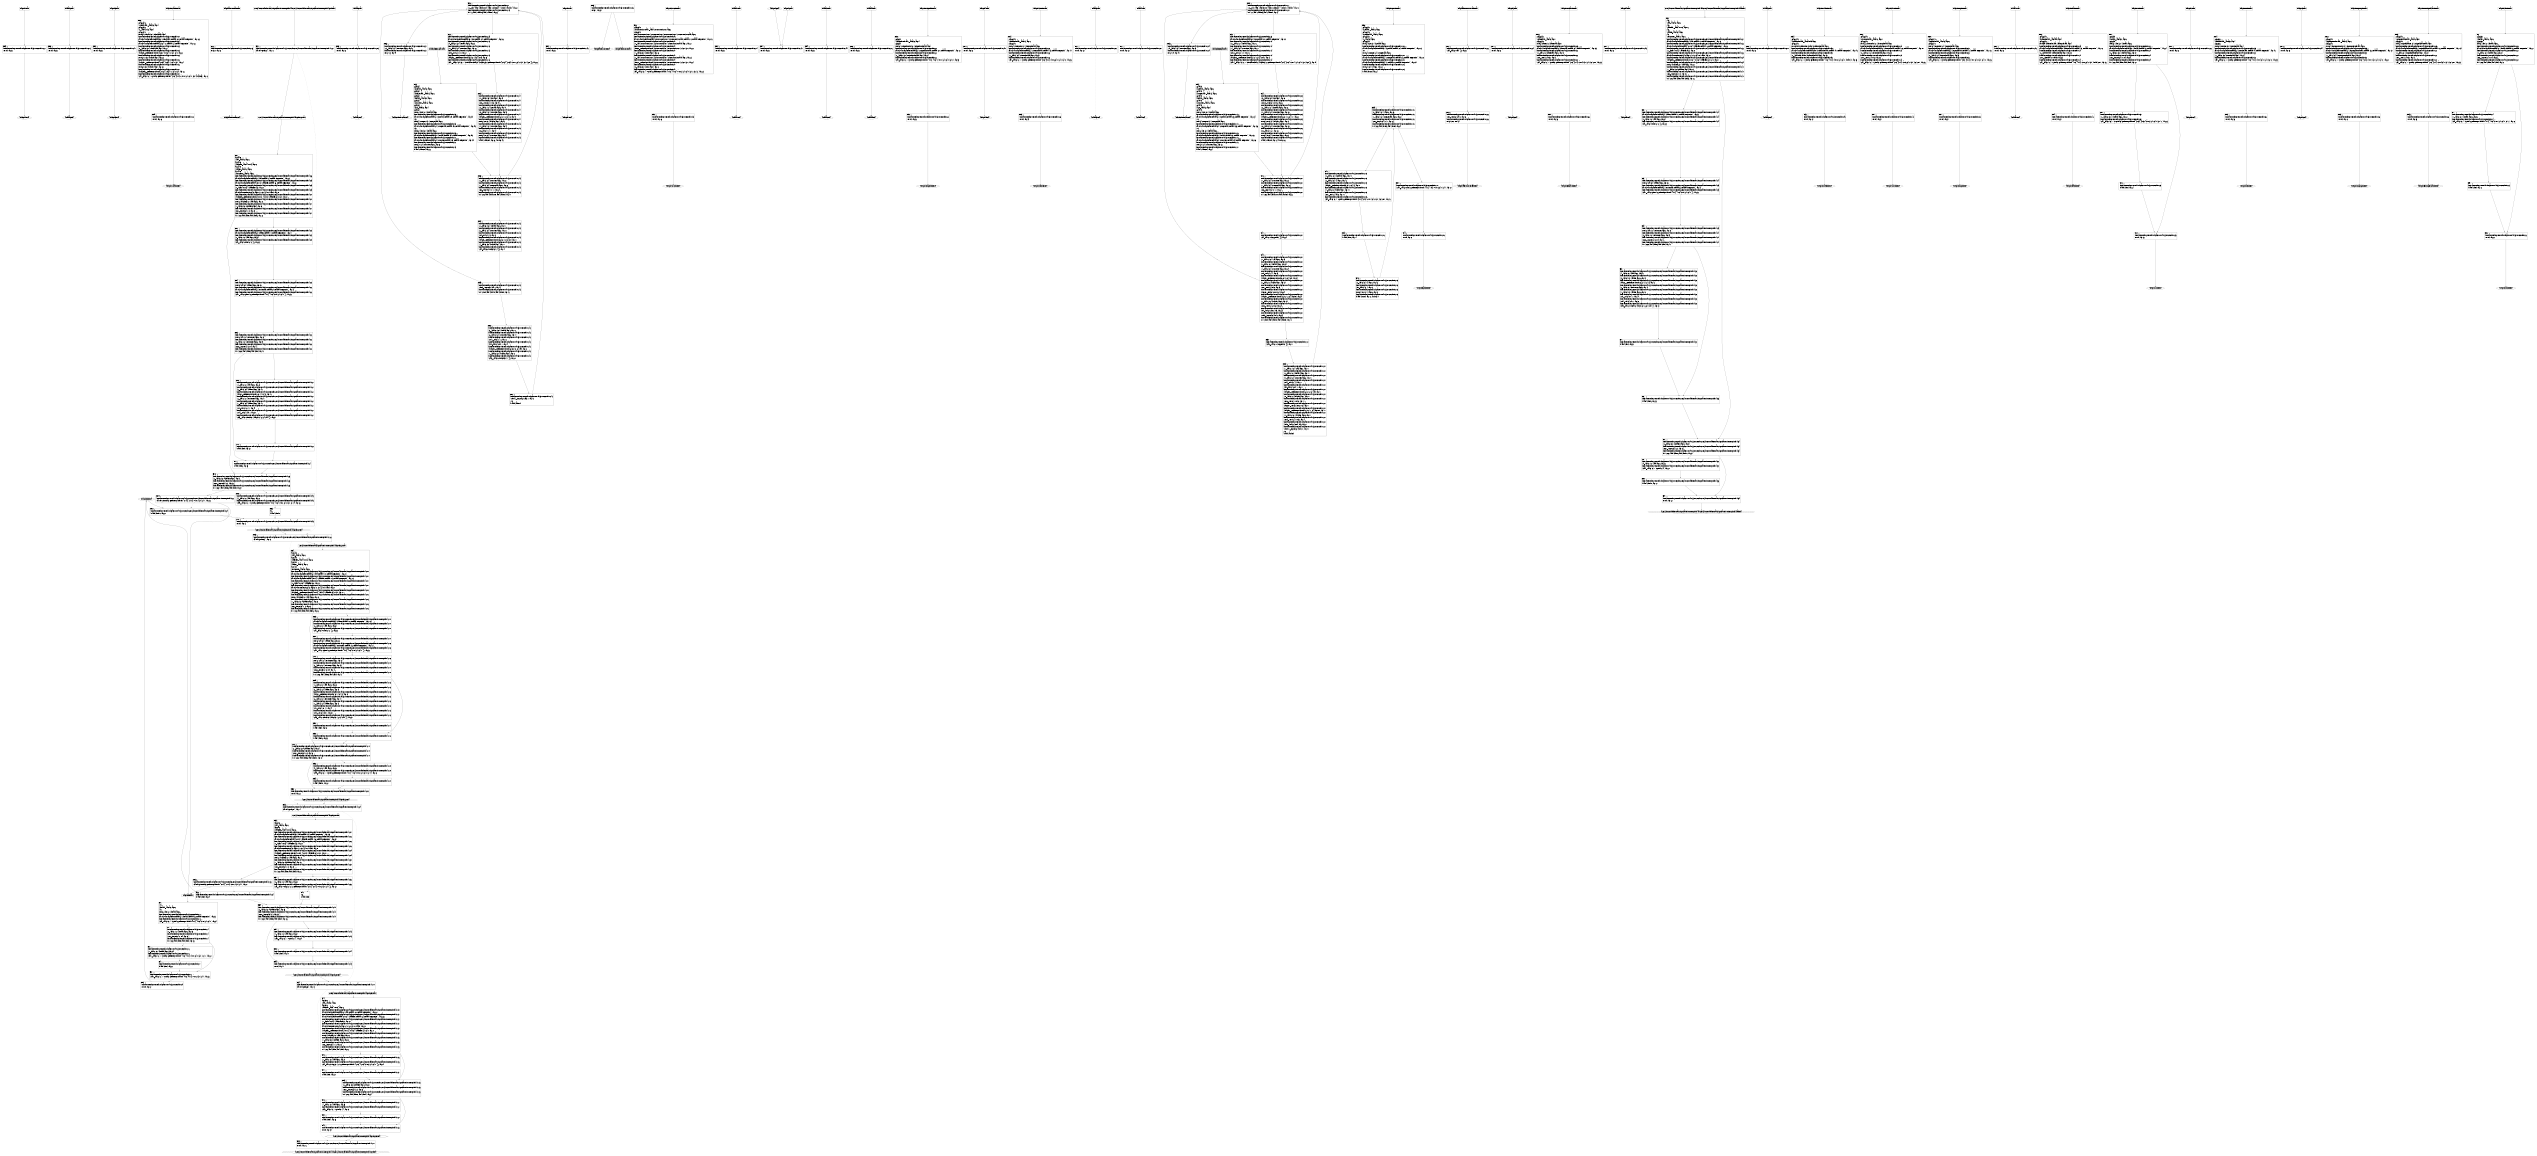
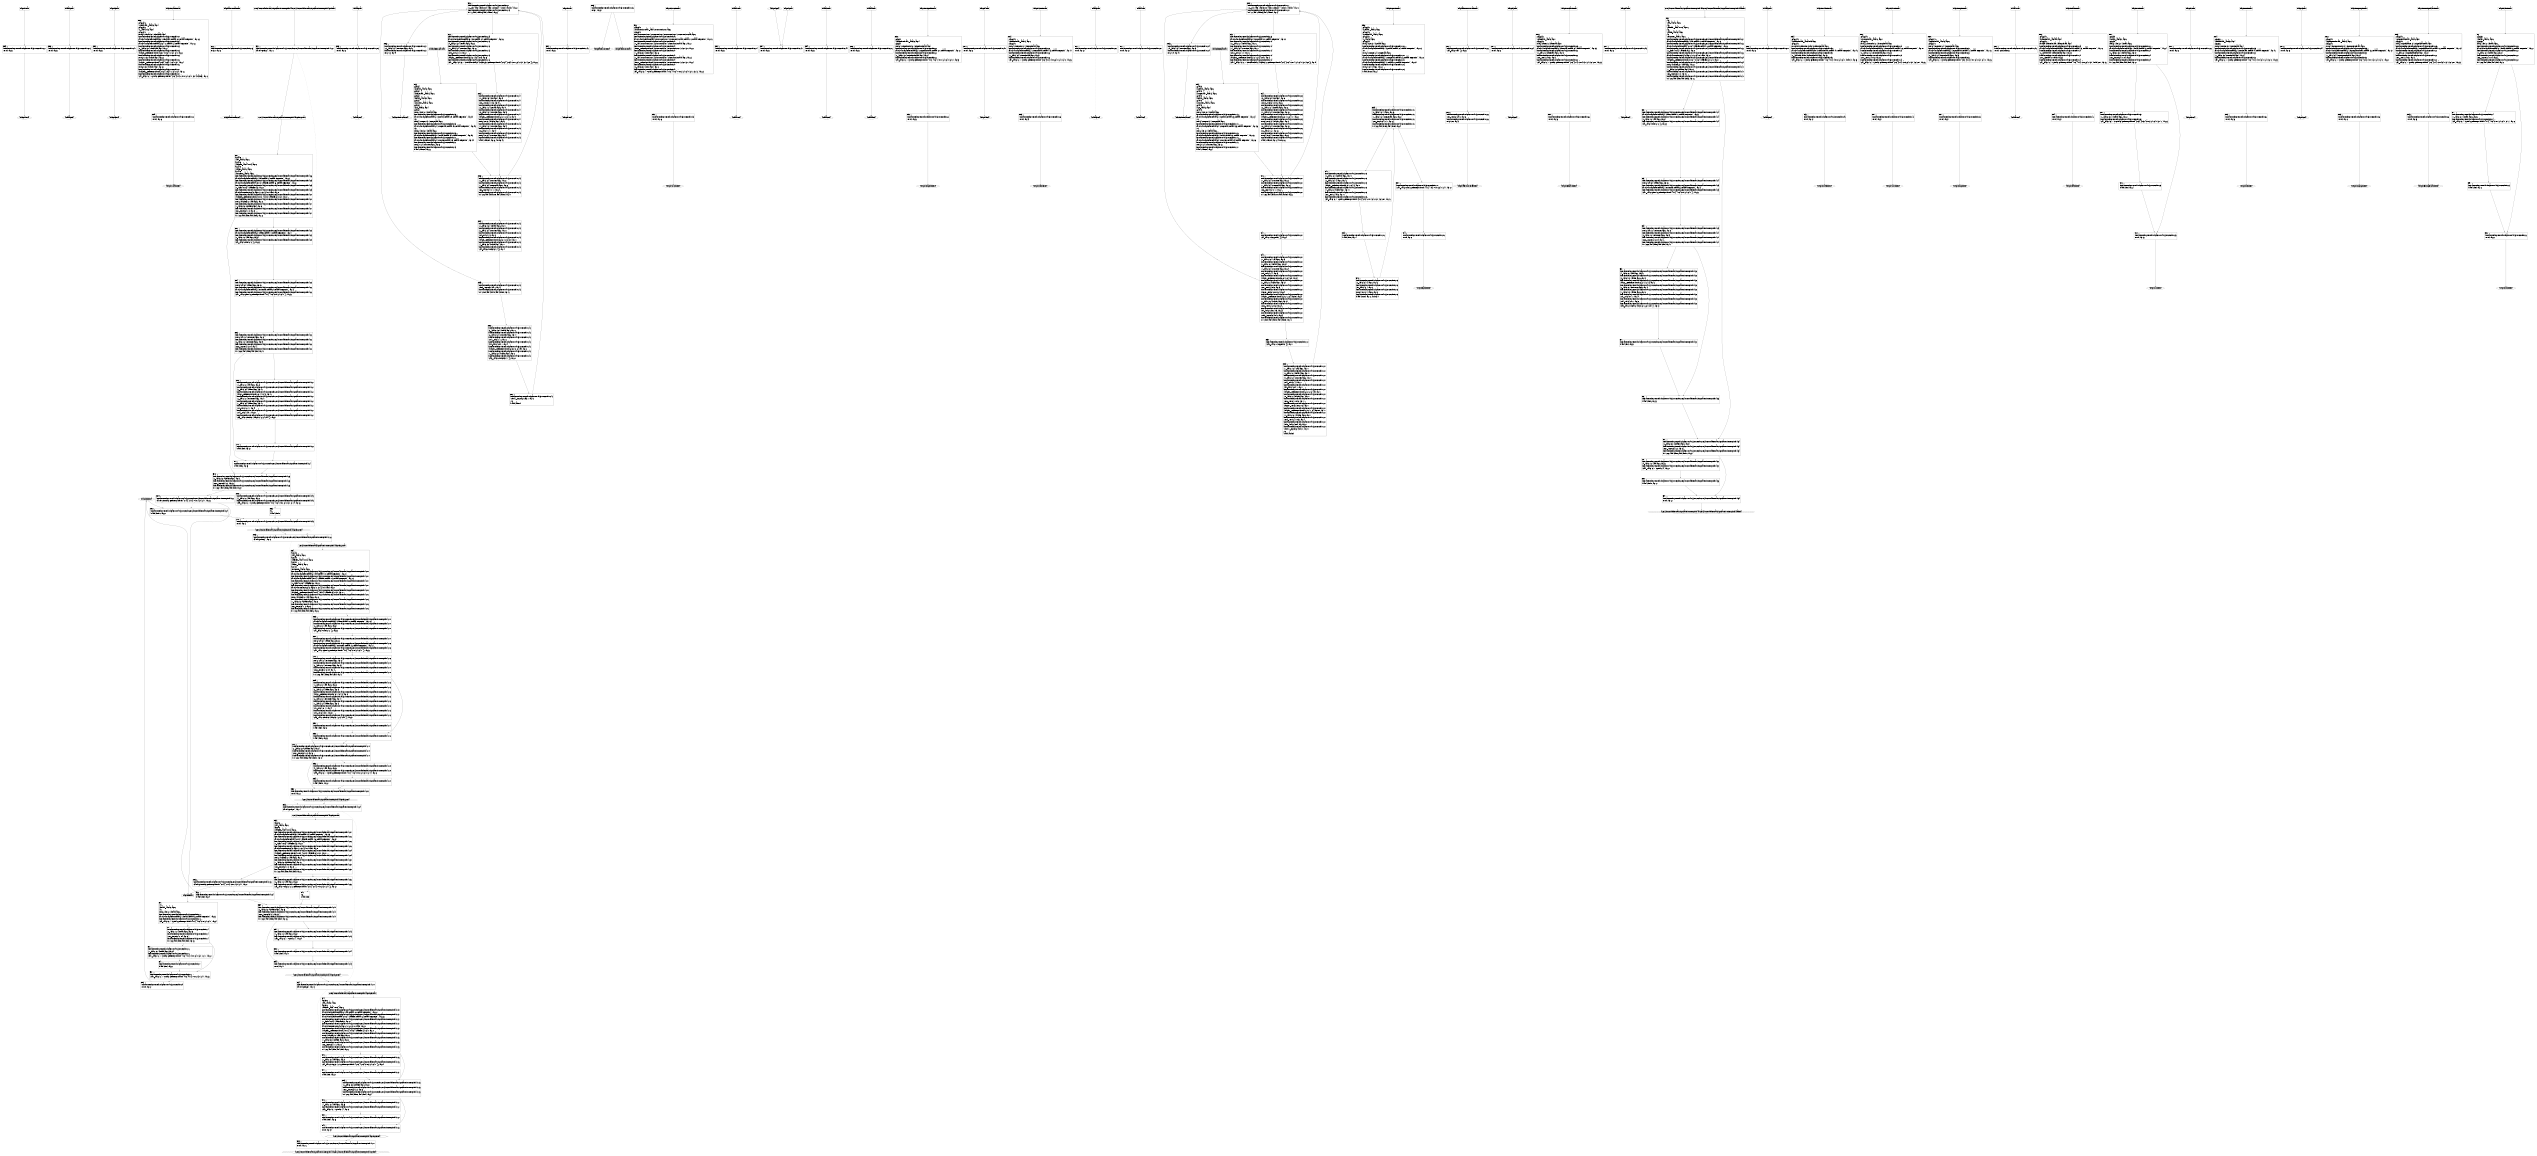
(1999, 51) -> (2002, 51)
(1453, 122) -> (1453, 122)
